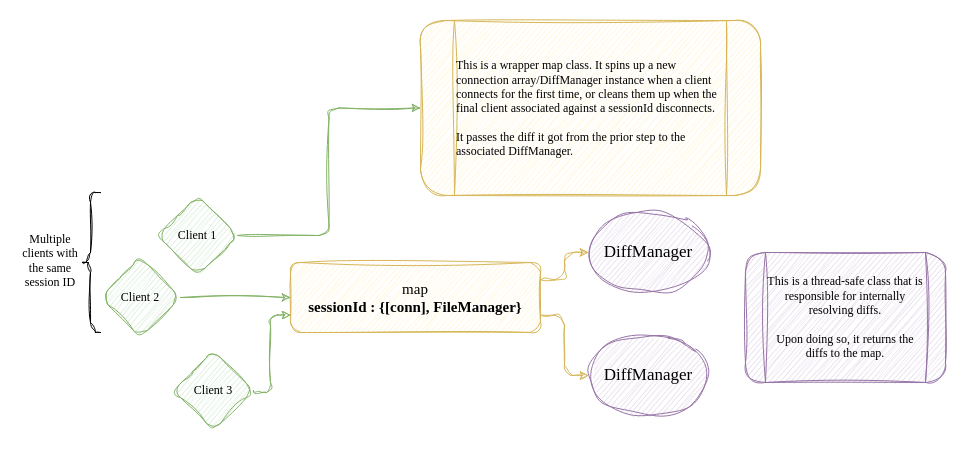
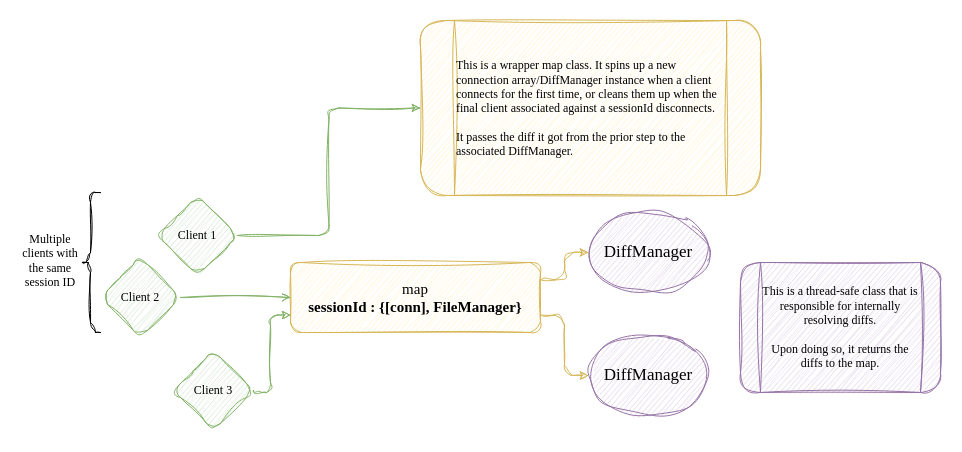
(282, 298) -> (284, 298)
(846, 318) -> (841, 328)
